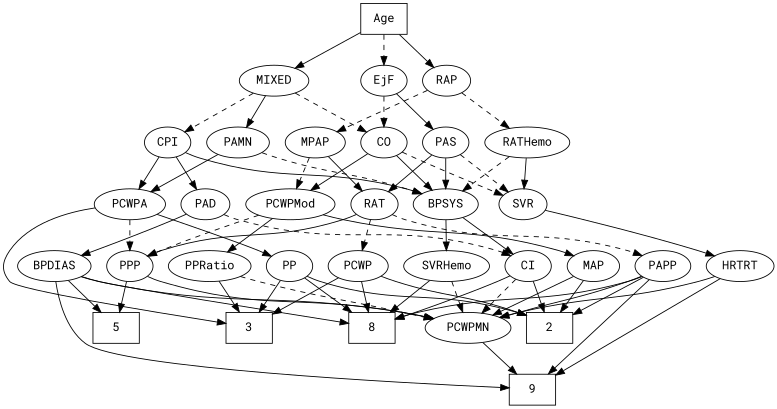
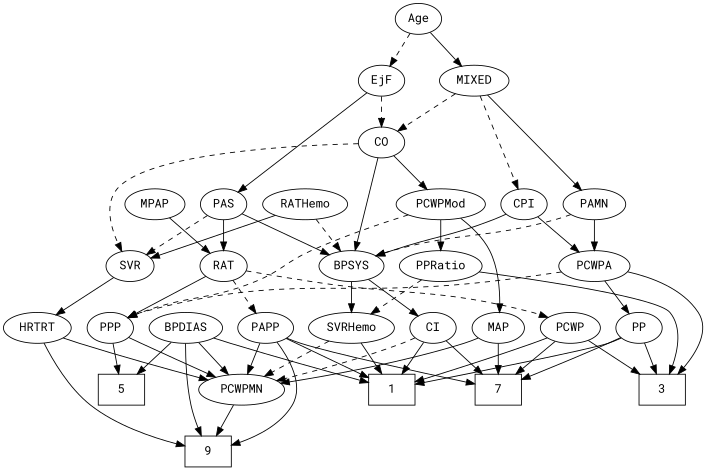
(384, 19) -> (418, 19)
(447, 81) -> none
(305, 169) -> none
(205, 204) -> none
(318, 295) -> (389, 302)
(372, 328) -> (392, 390)
(550, 328) -> (498, 390)
